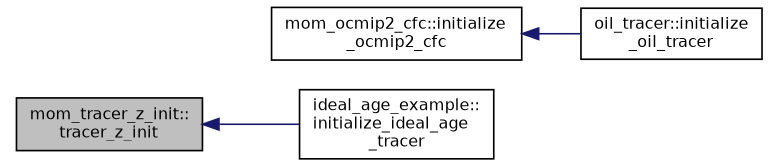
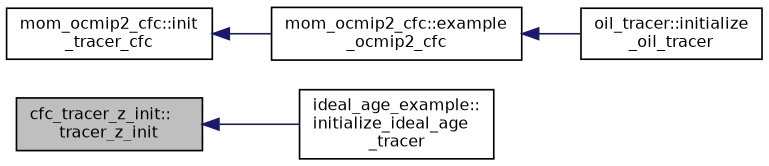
none -> (109, 34)
(397, 34) -> (397, 34)
(109, 124) -> (109, 124)
